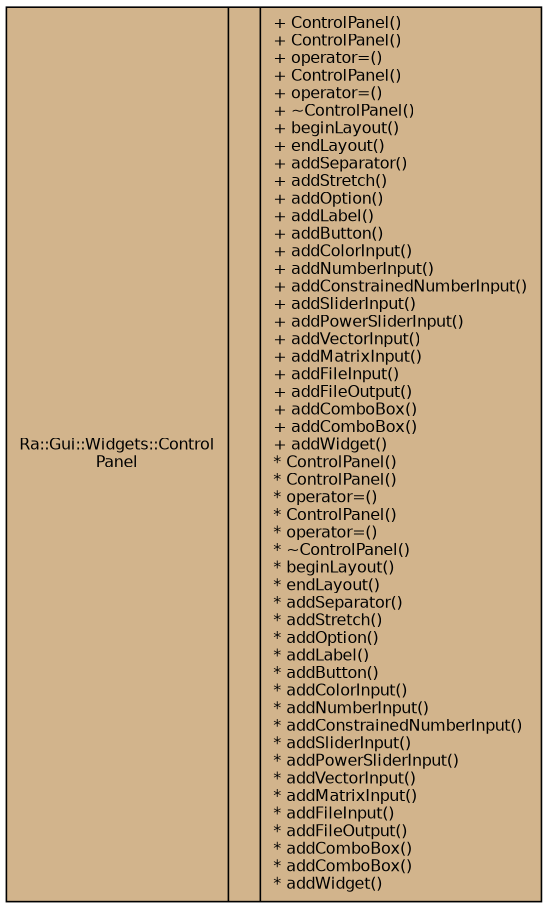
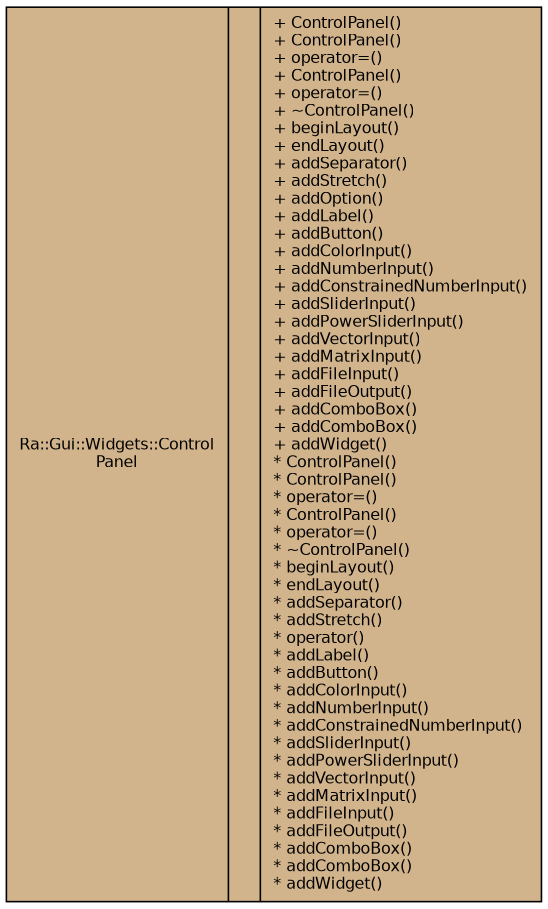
(327, 638) -> (319, 638)
